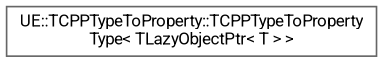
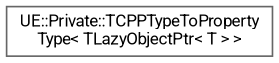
(192, 31) -> (140, 31)
